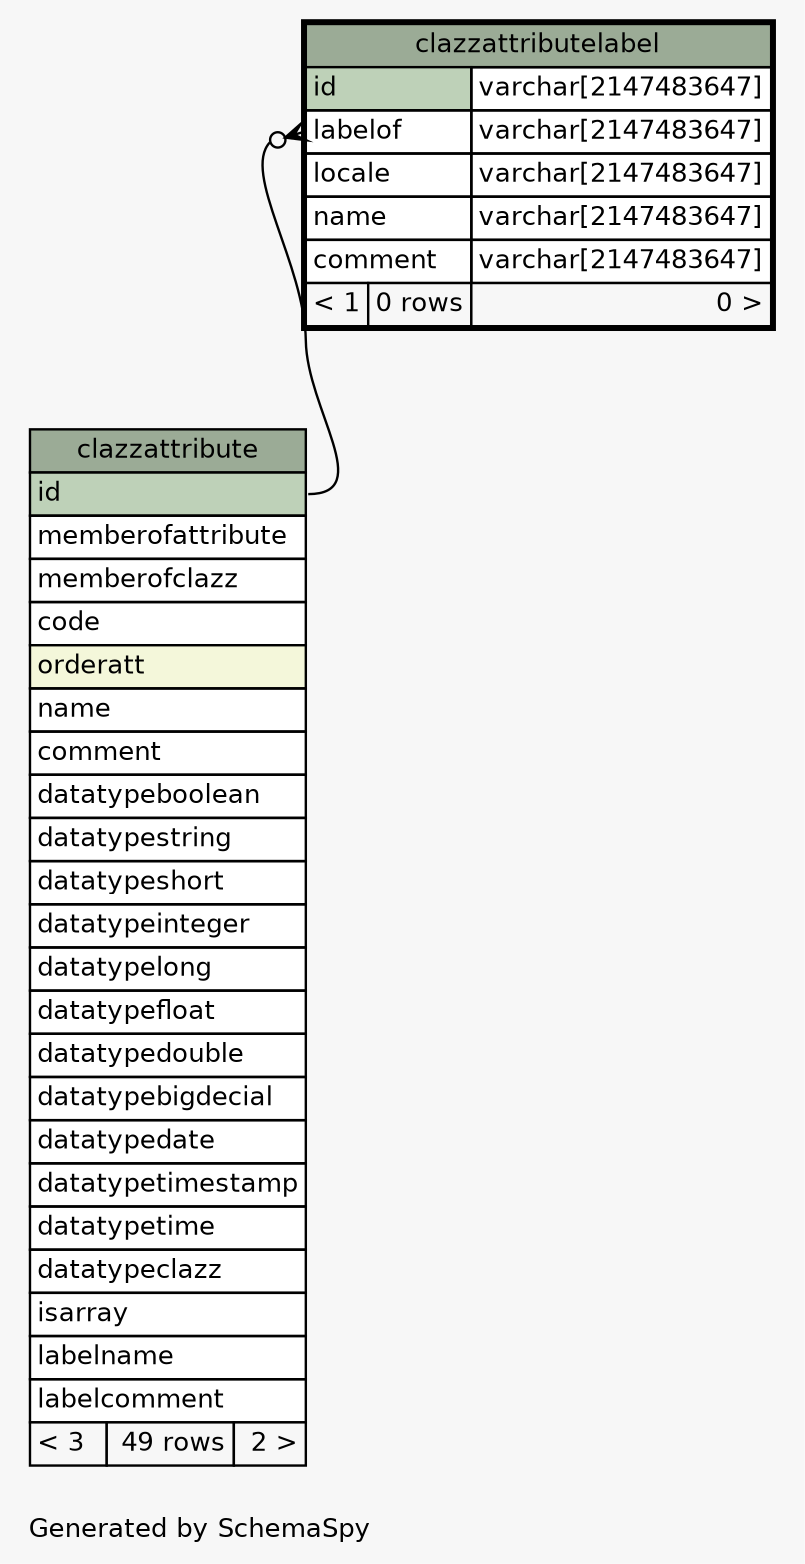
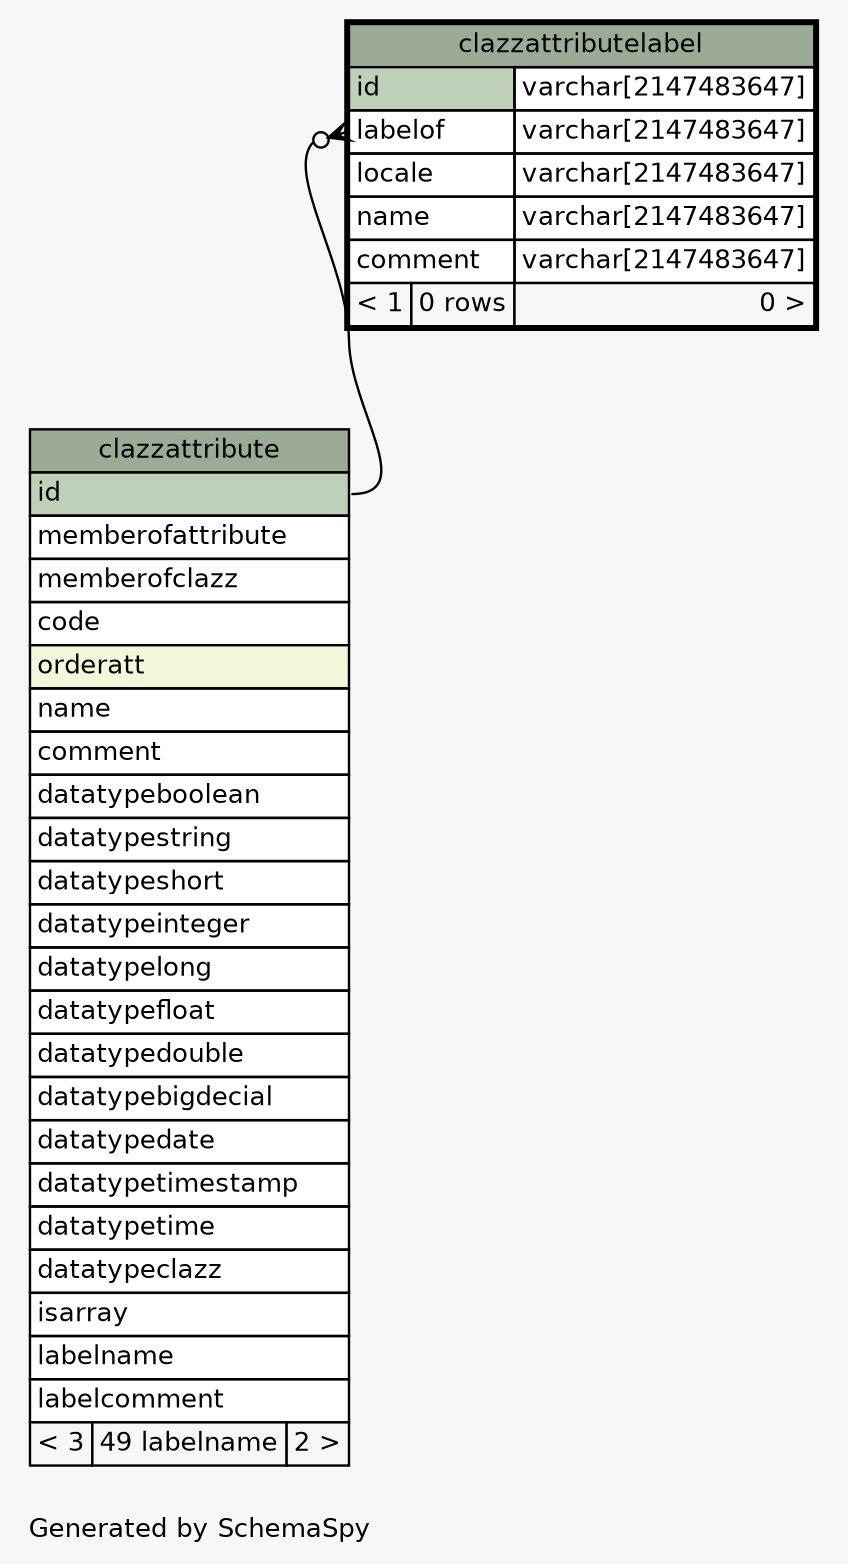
(174, 1443) -> (189, 1443)
